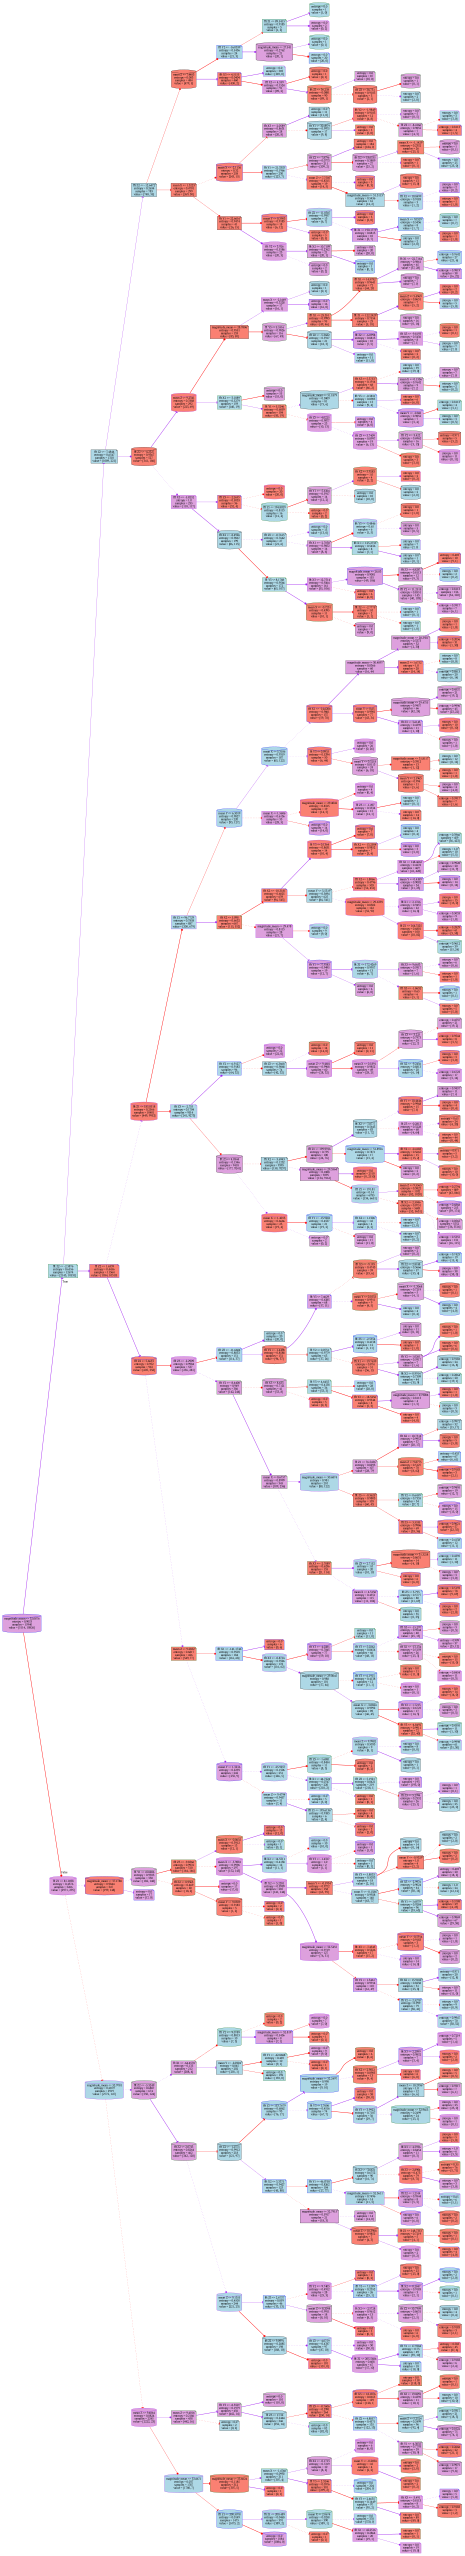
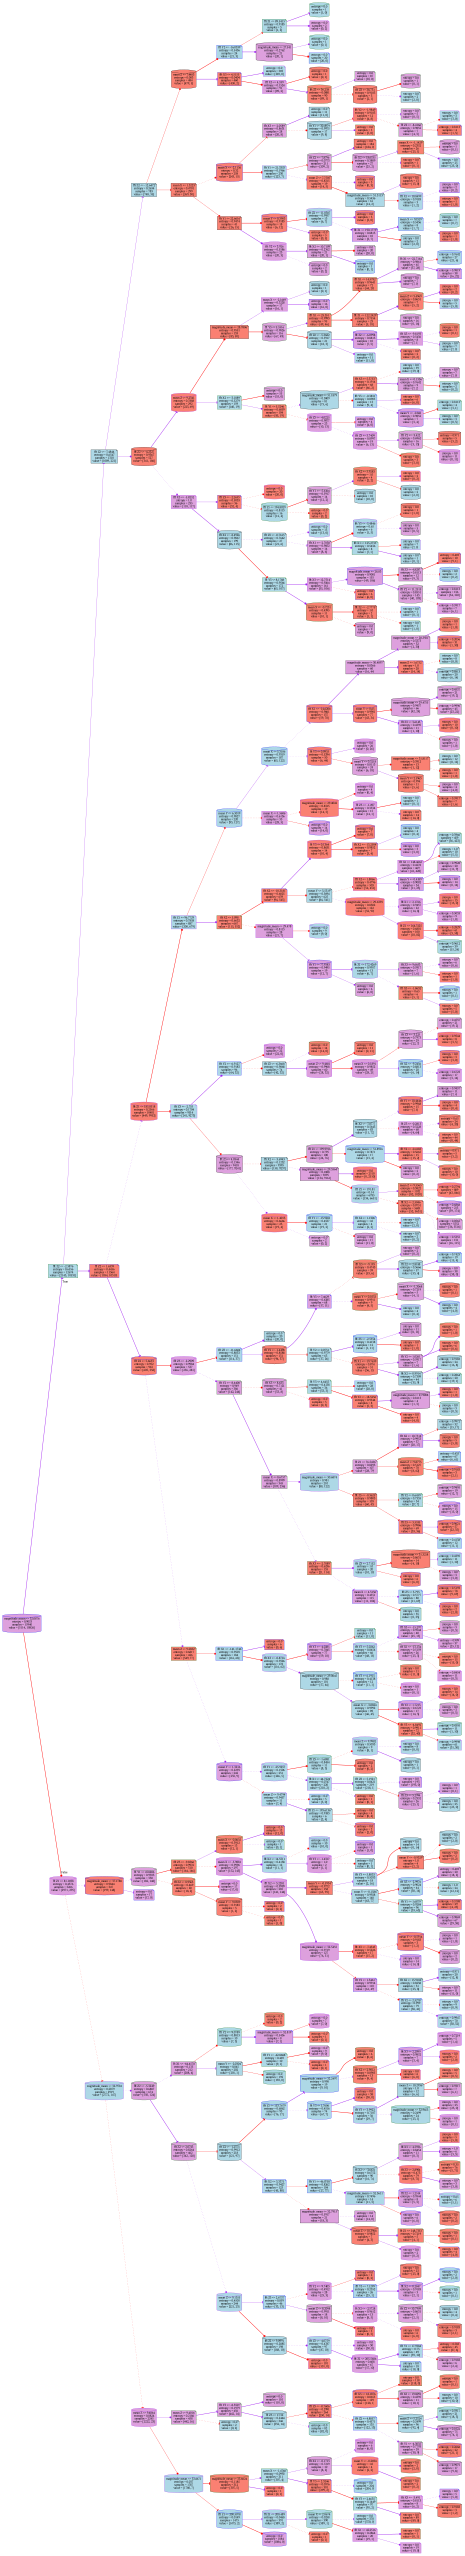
(274, 2075) -> (274, 2077)
